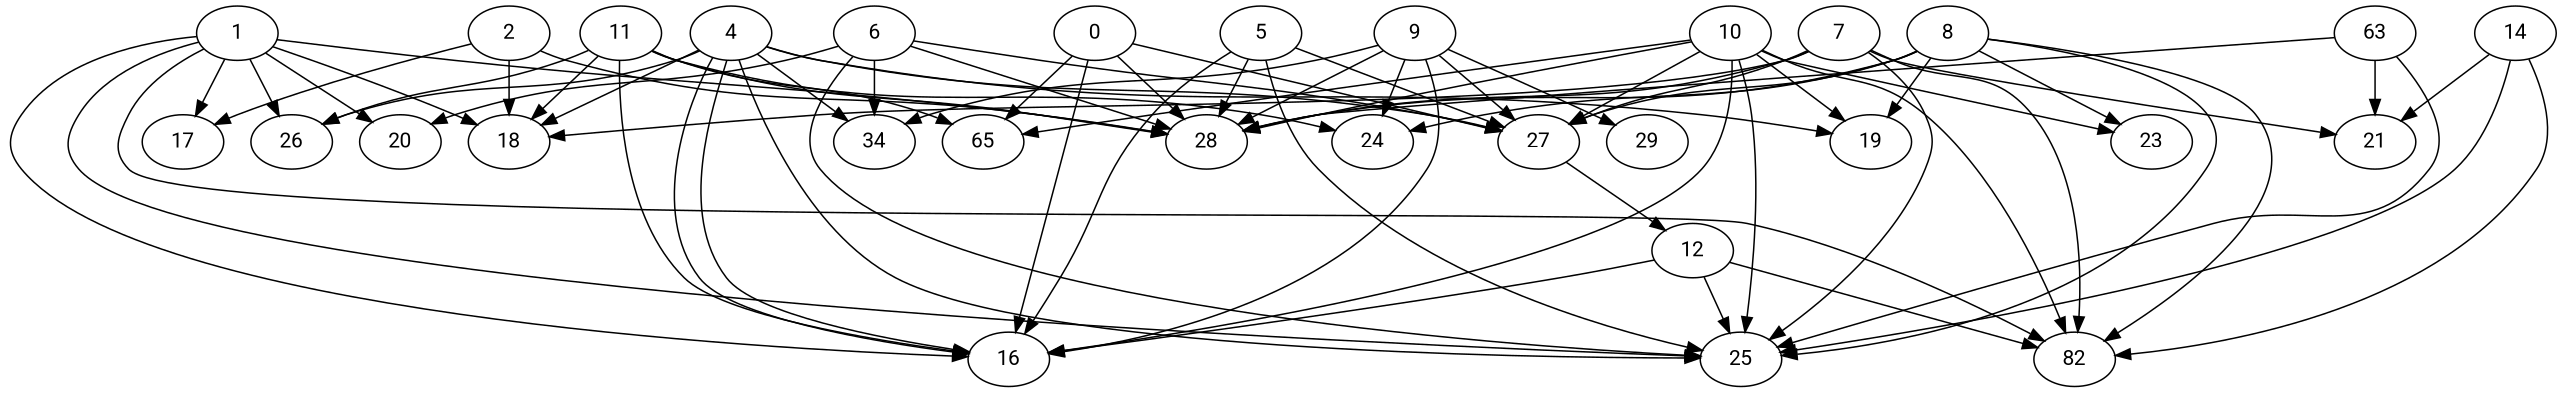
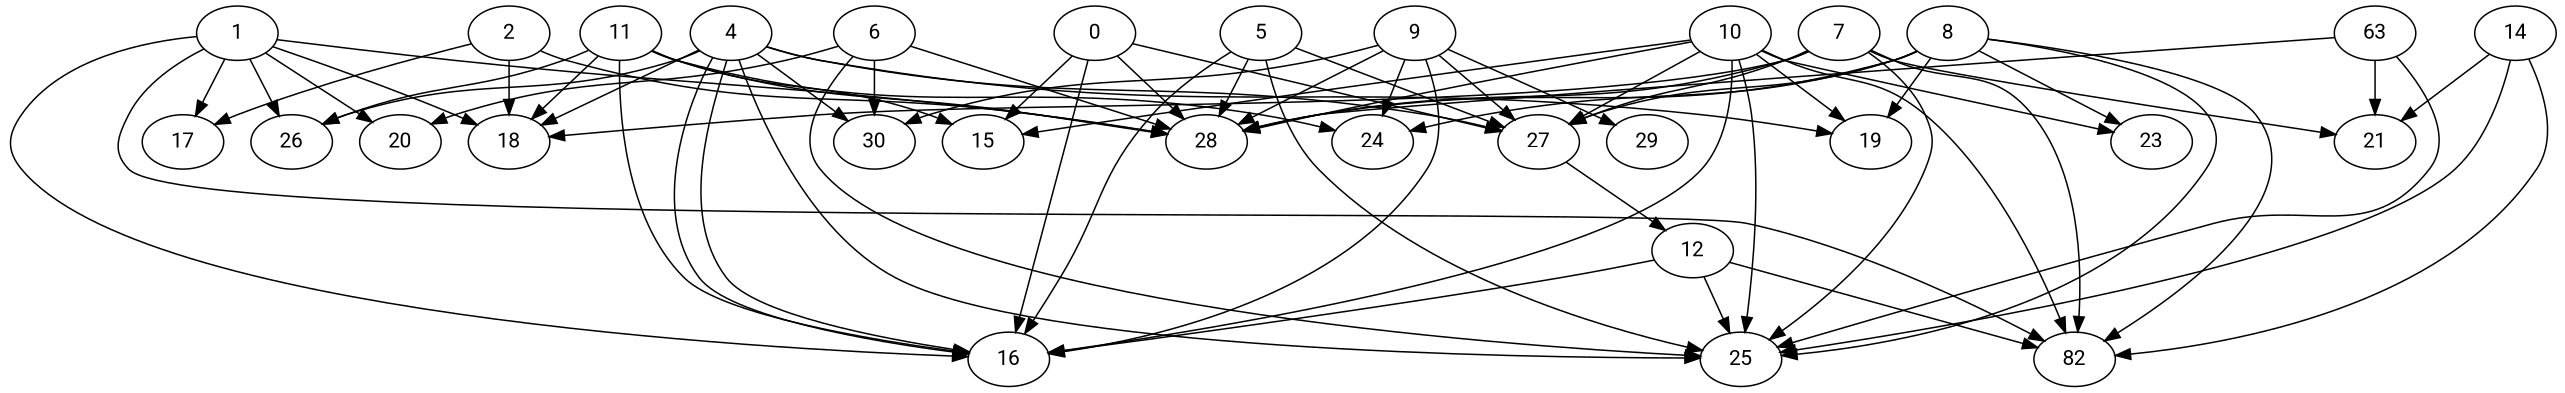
(1114, 71) -> none
(874, 142) -> (874, 142)
(983, 142) -> (983, 142)
(818, 305) -> none
